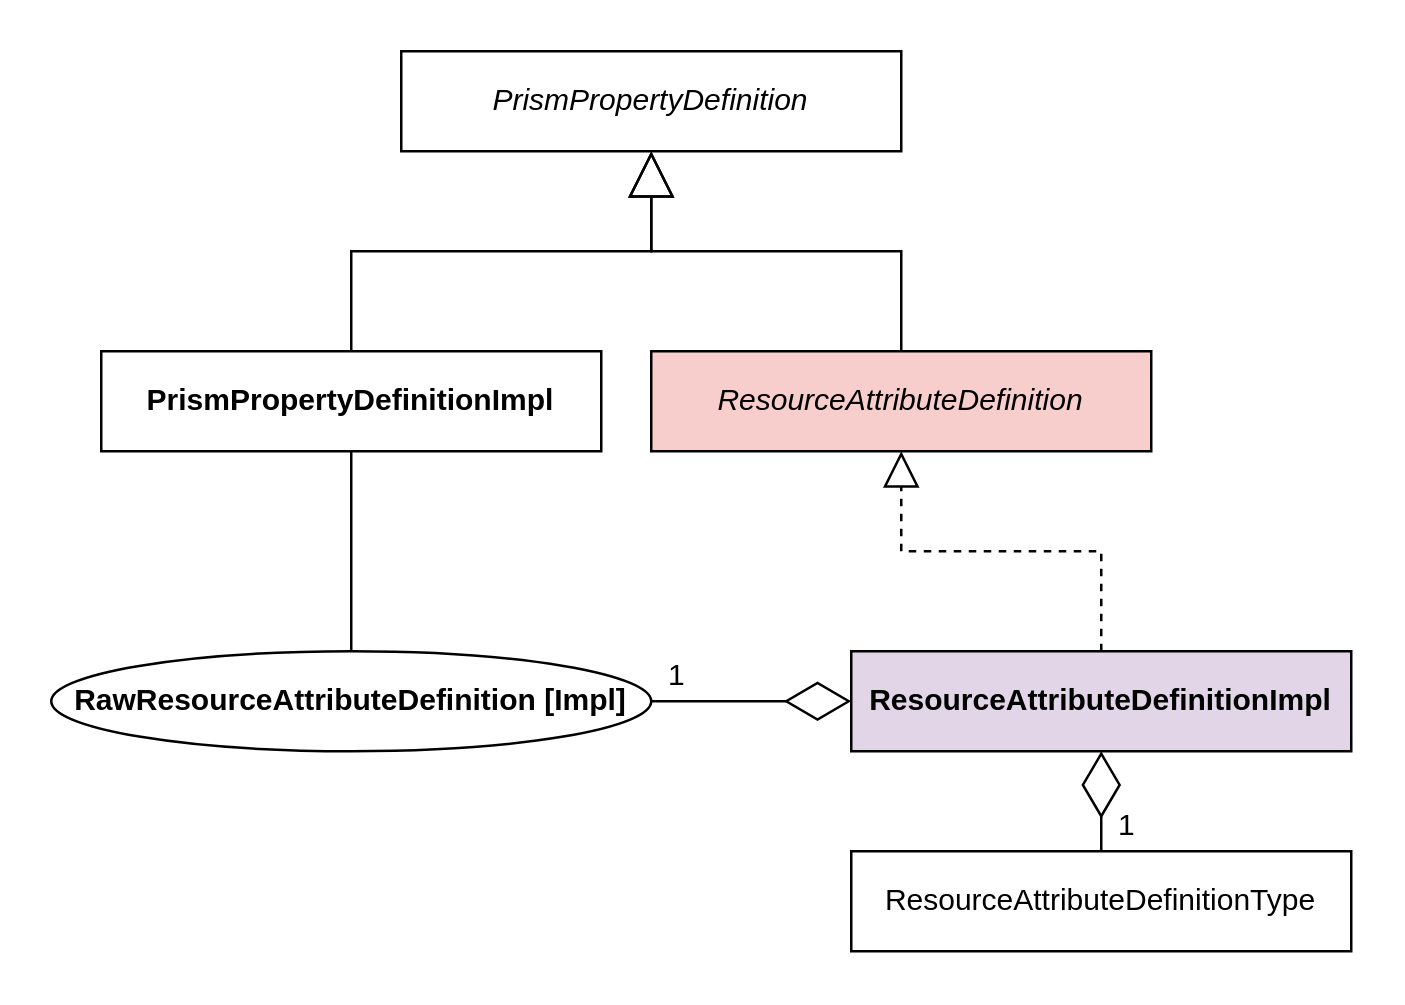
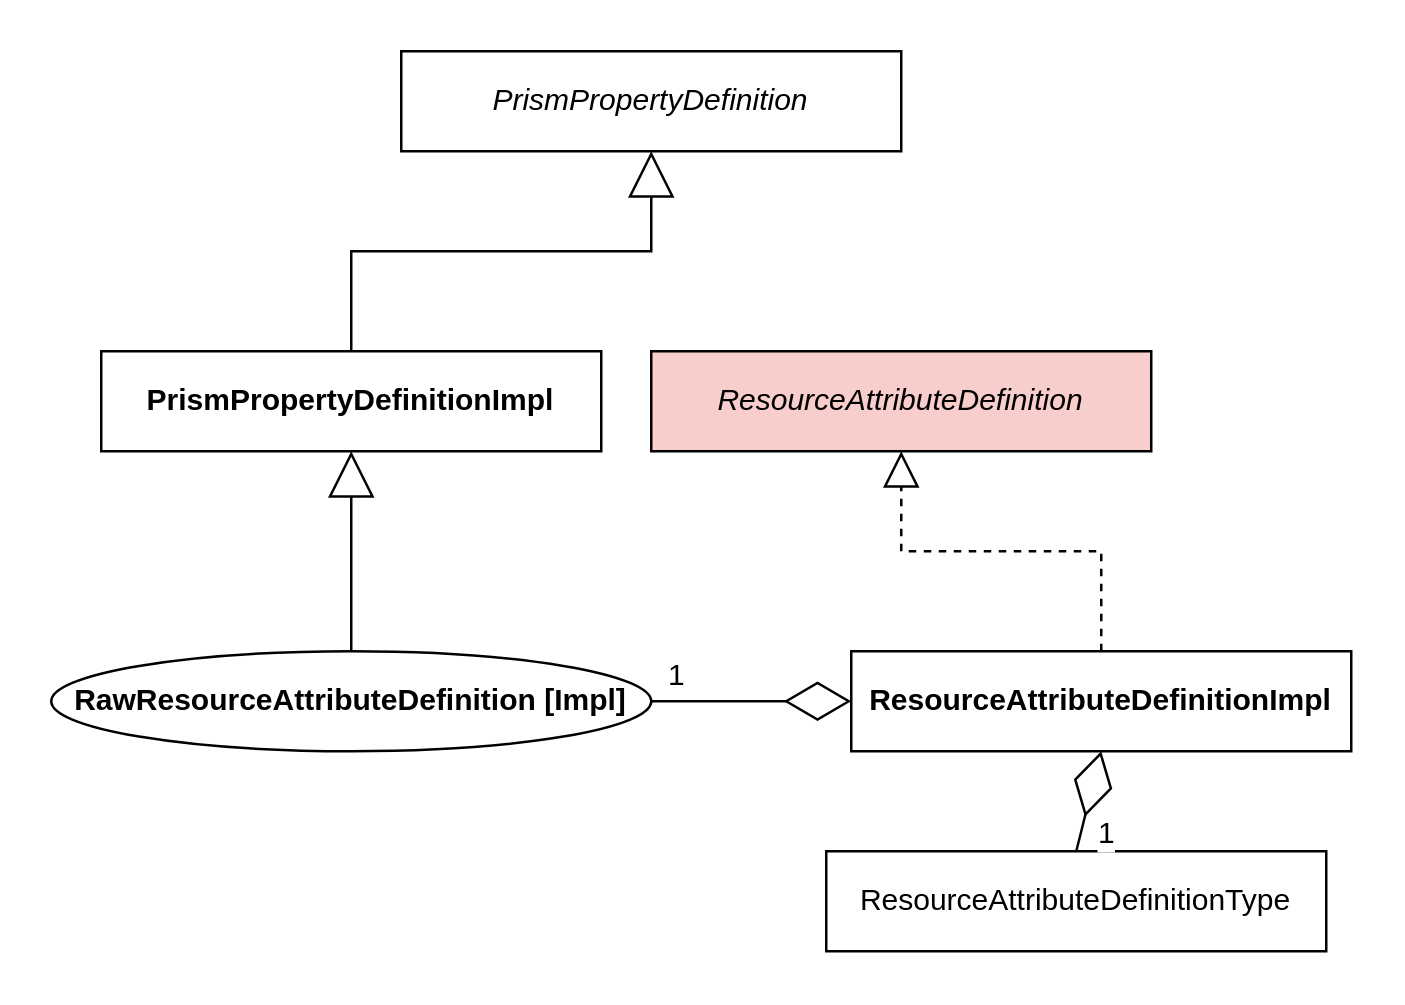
(828, 251) -> none
(351, 476) -> (351, 498)
(1101, 701) -> (1101, 701)
(1101, 901) -> (1076, 901)
